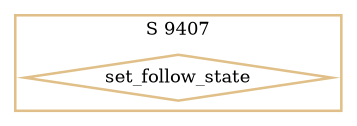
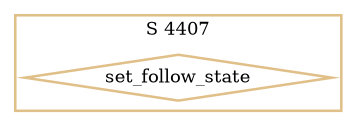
(178, 30) -> (178, 30)
